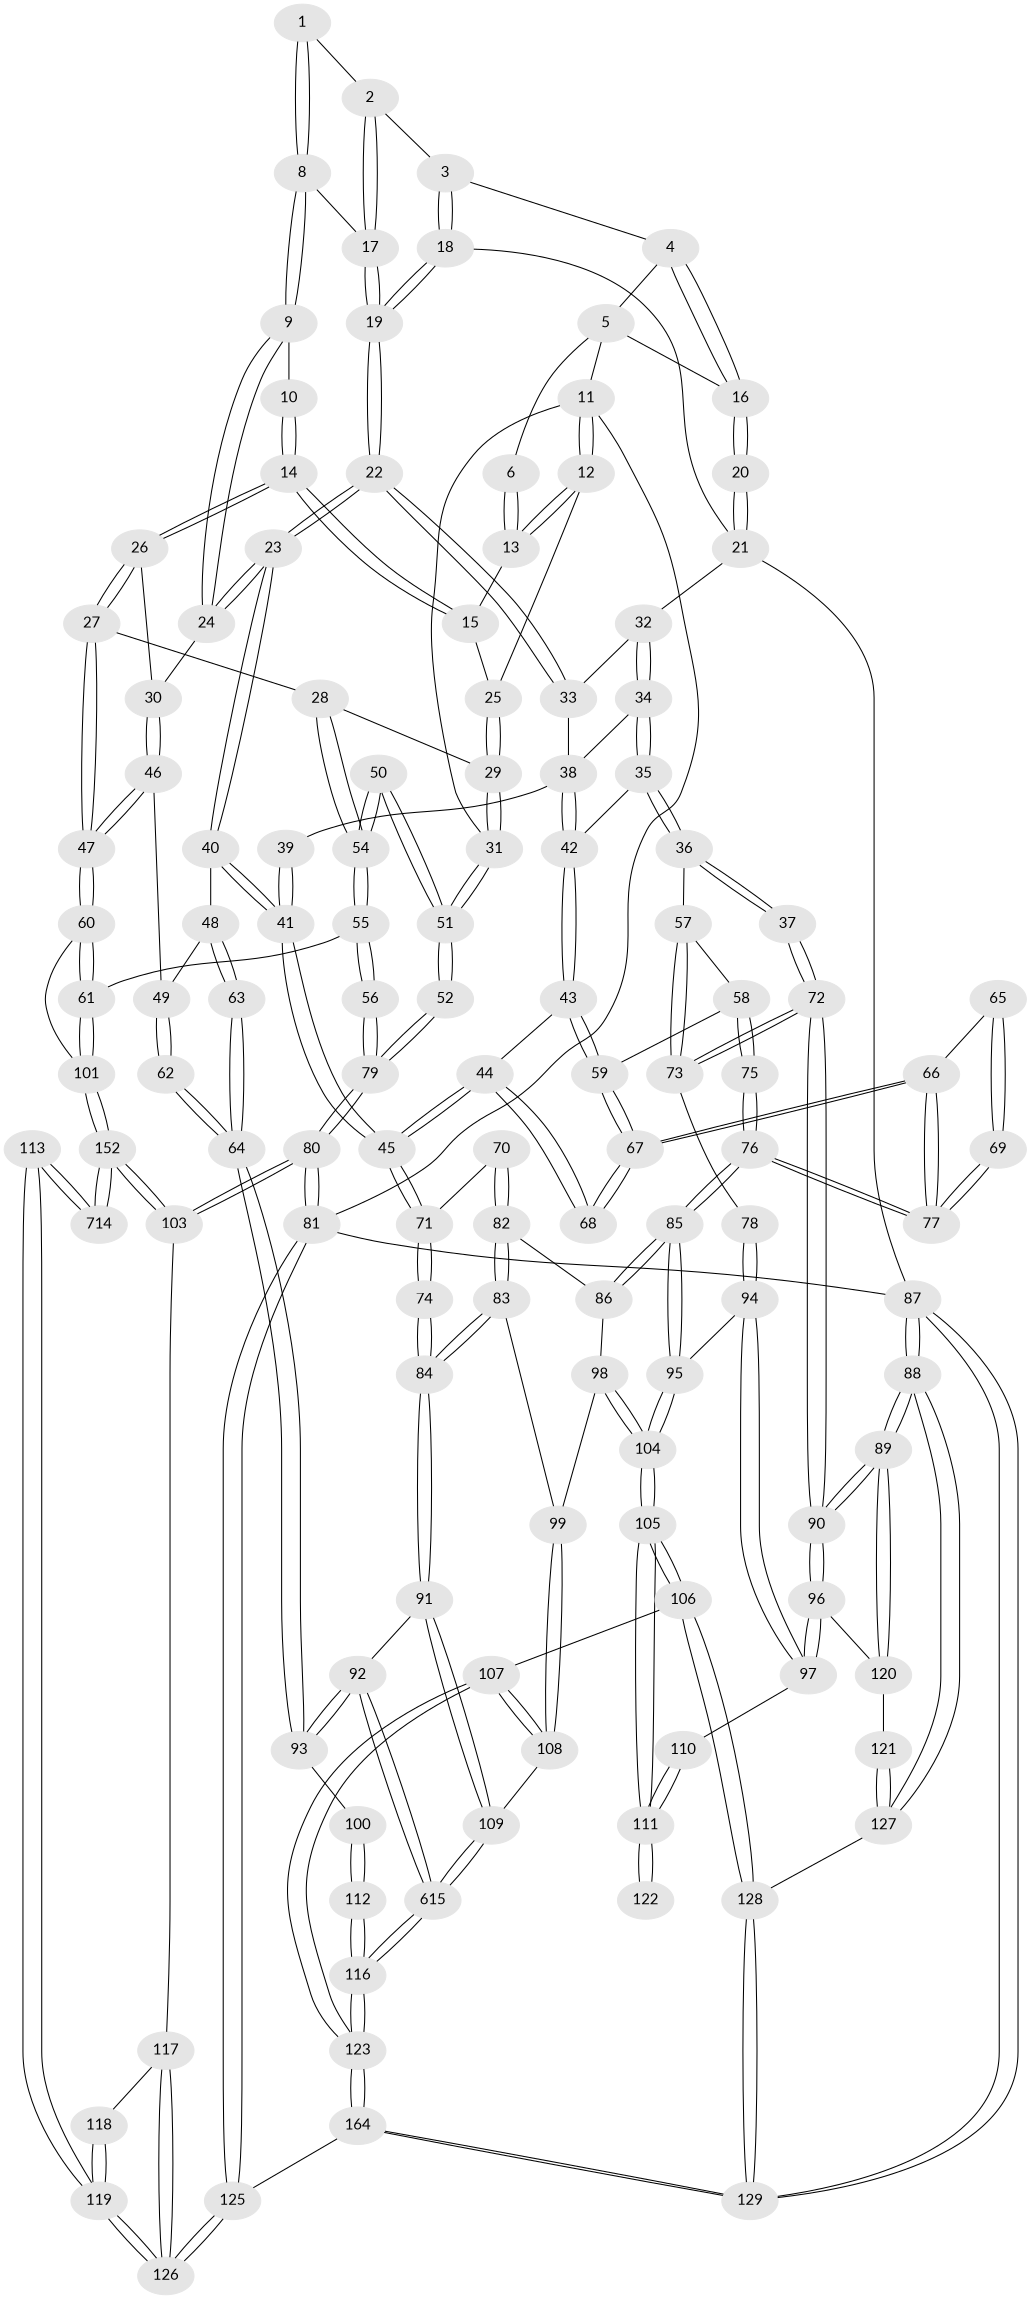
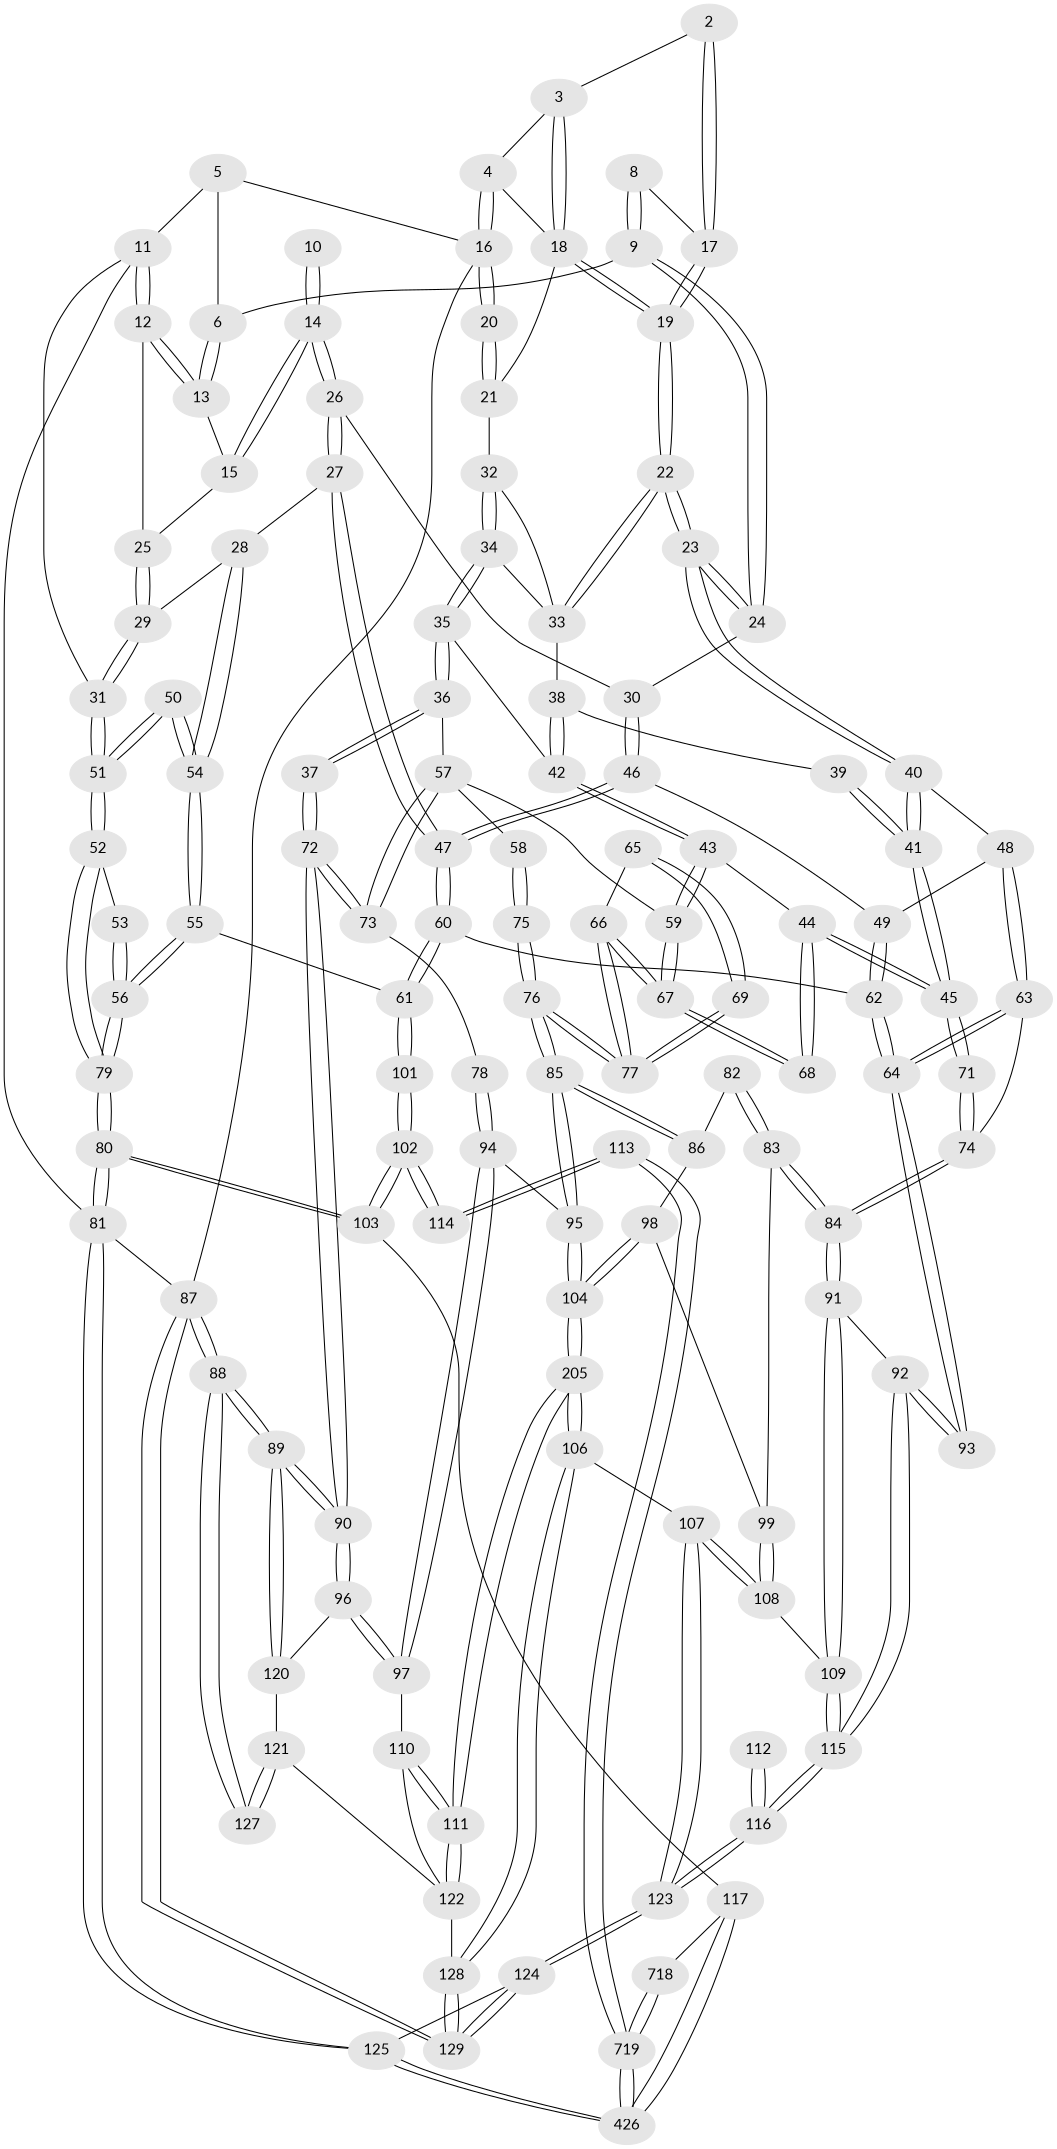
(302, 23) -> none
(638, 286) -> (524, 211)
(289, 361) -> (428, 290)
(606, 736) -> (523, 586)
(874, 899) -> (276, 749)
none -> (120, 924)
(45, 999) -> (655, 969)
(663, 1041) -> (567, 839)
none -> (1010, 1079)
(107, 1149) -> (405, 1149)
(502, 1149) -> none
(99, 1225) -> (441, 1225)
(648, 1525) -> (575, 1375)
(358, 1825) -> none
none -> (364, 1825)
none -> (413, 1829)
(817, 1863) -> (452, 1938)
(433, 1900) -> (833, 1750)
(99, 2126) -> (660, 1976)
(358, 2126) -> (527, 1976)
(99, 2201) -> (627, 2051)
(166, 2276) -> (627, 2126)
